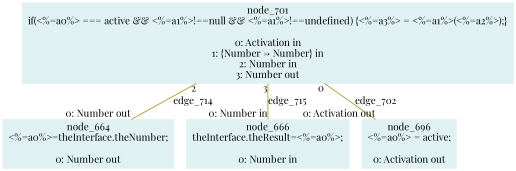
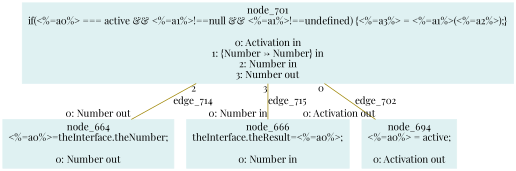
(409, 144) -> (409, 144)
